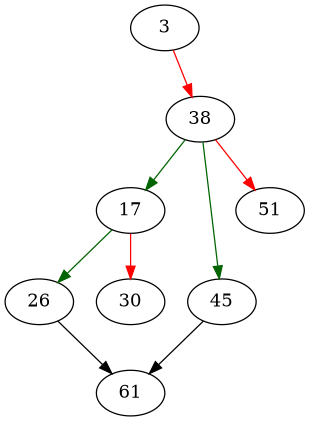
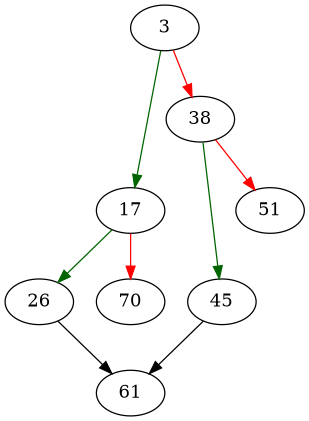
(169, 160) -> (149, 113)
(131, 302) -> (131, 302)
